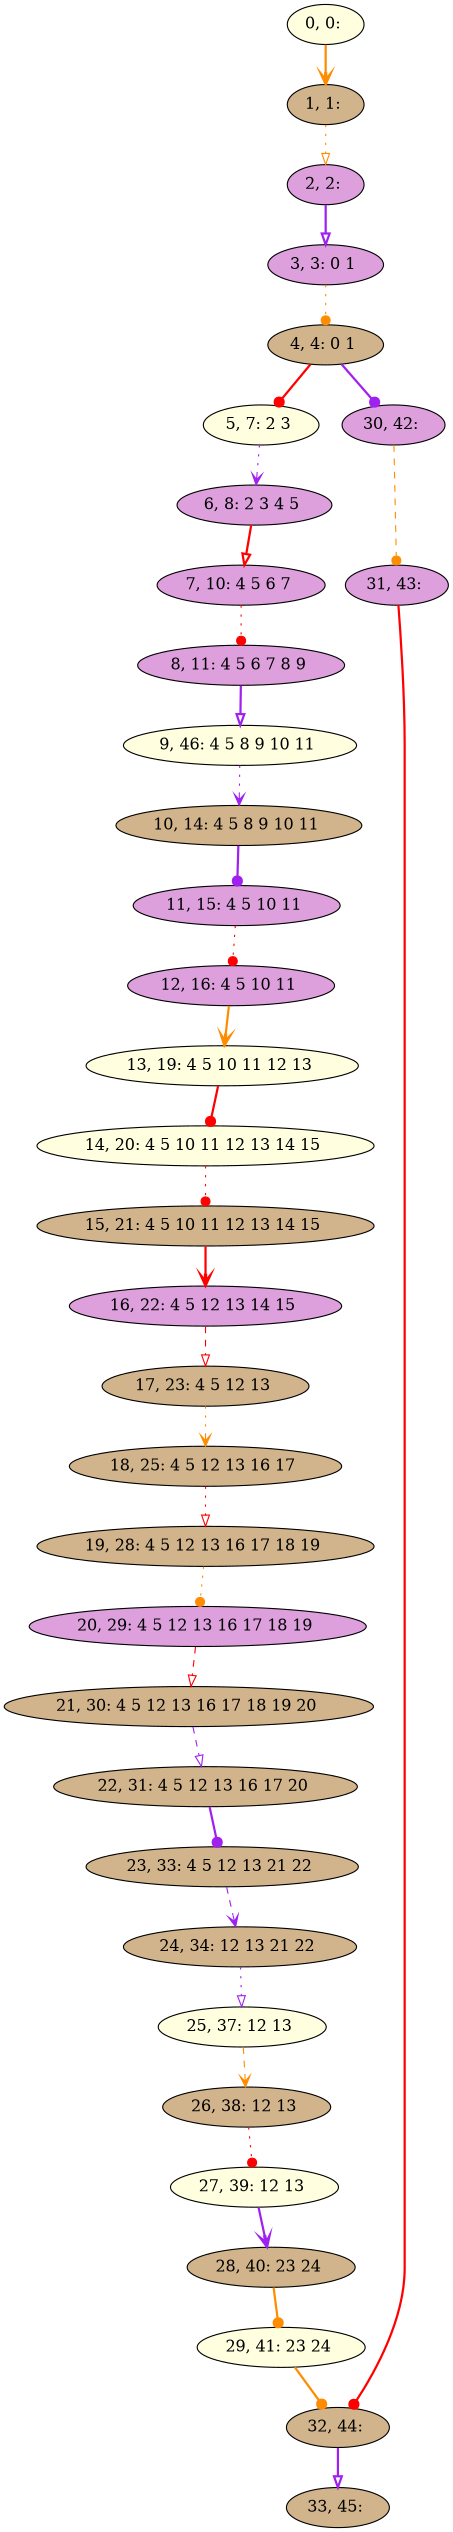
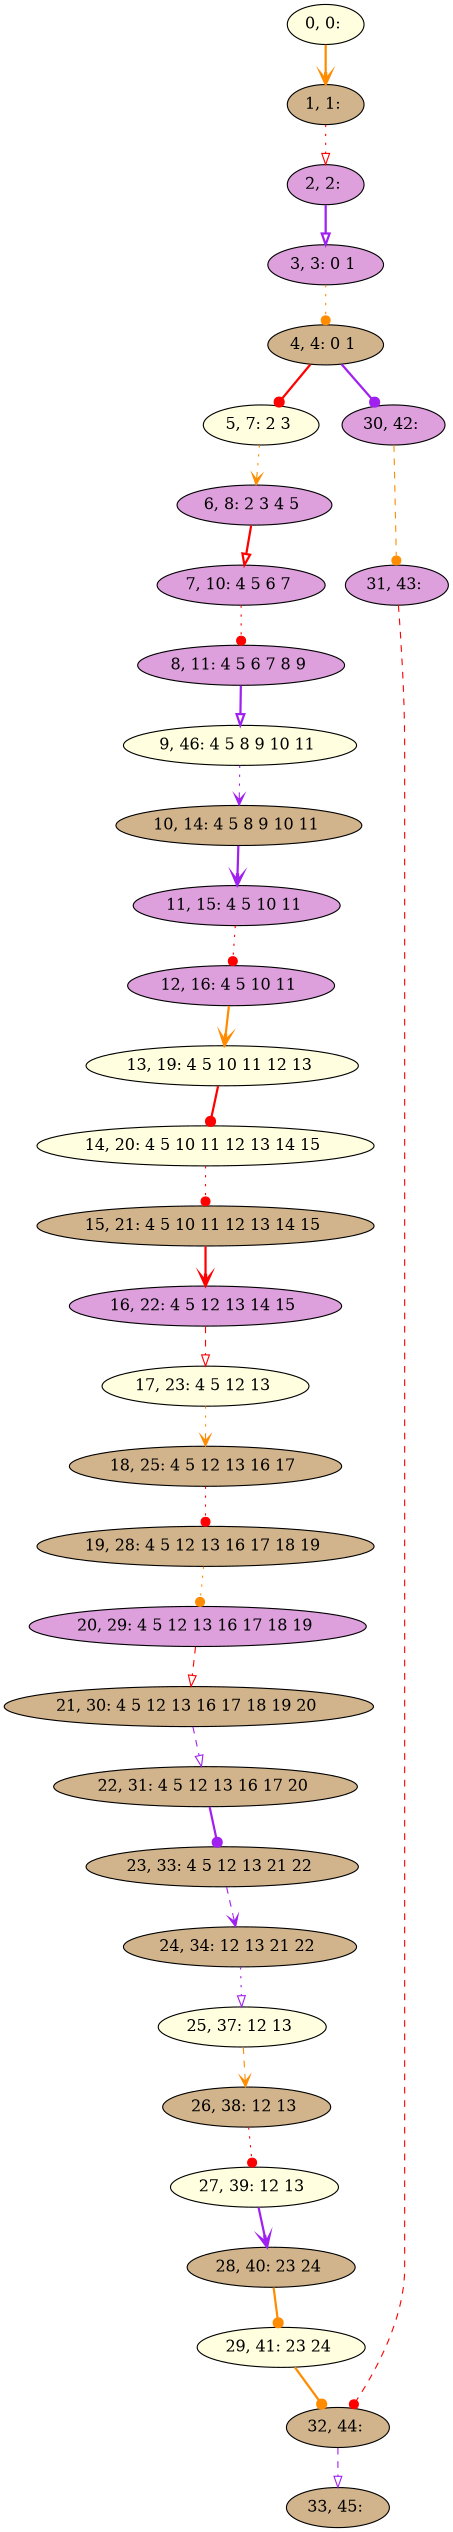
(326, 139) -> (326, 139)
(258, 460) -> (258, 460)
(238, 861) -> (238, 861)
(206, 1386) -> (206, 1386)
(206, 1502) -> (206, 1502)
(405, 1508) -> (405, 1508)
(338, 2462) -> (338, 2462)
